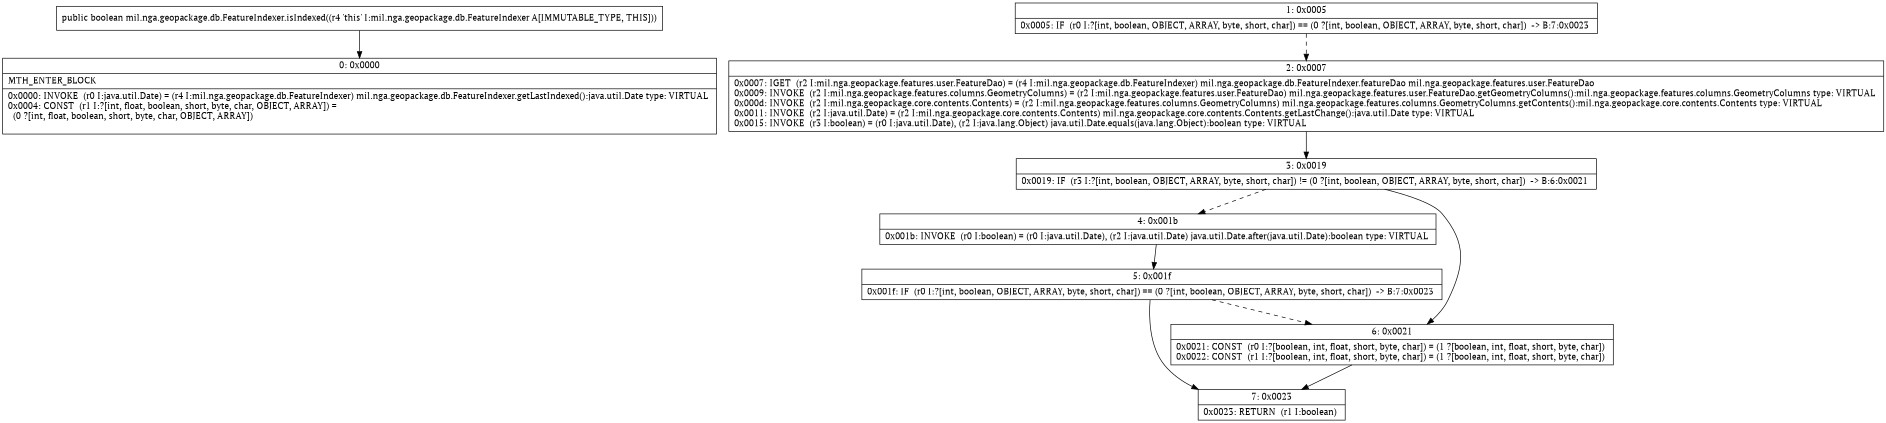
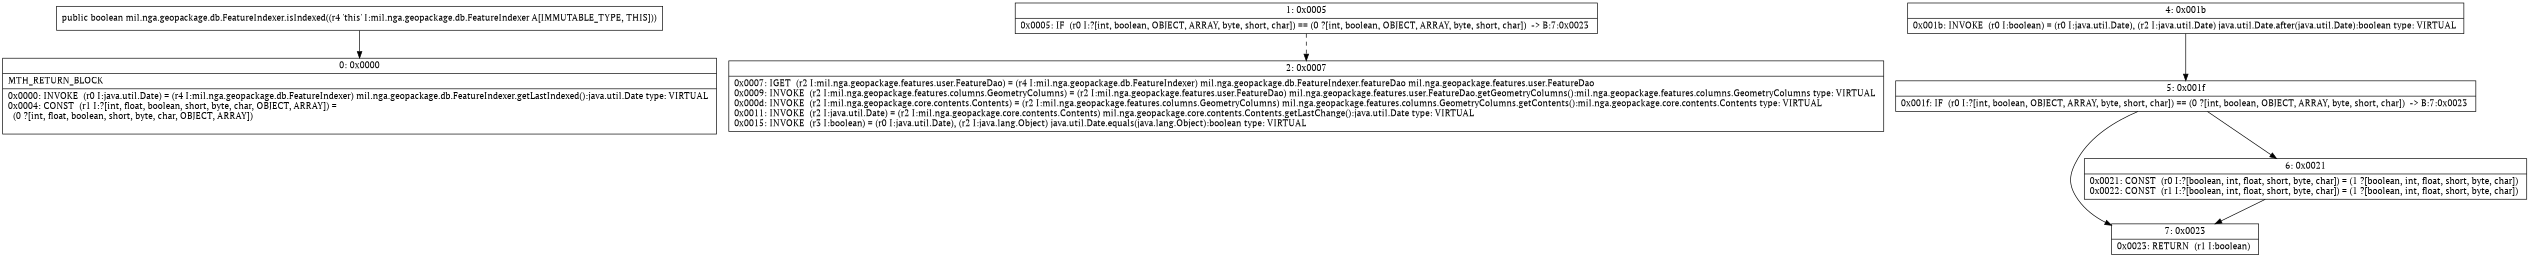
(52, 81) -> (56, 81)
(1306, 174) -> none
(1259, 311) -> (2239, 133)
